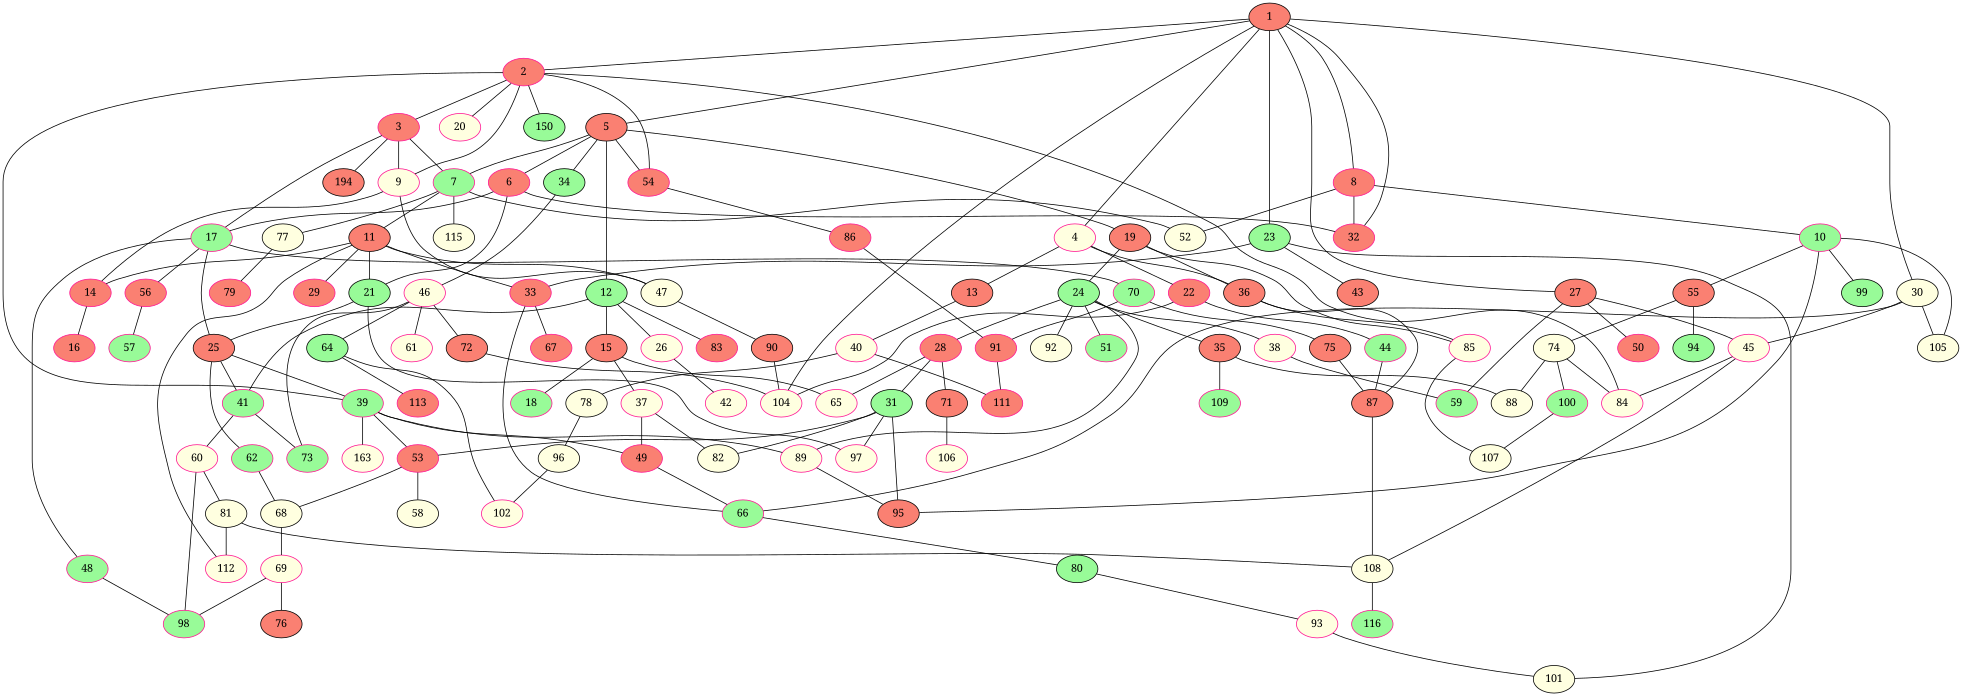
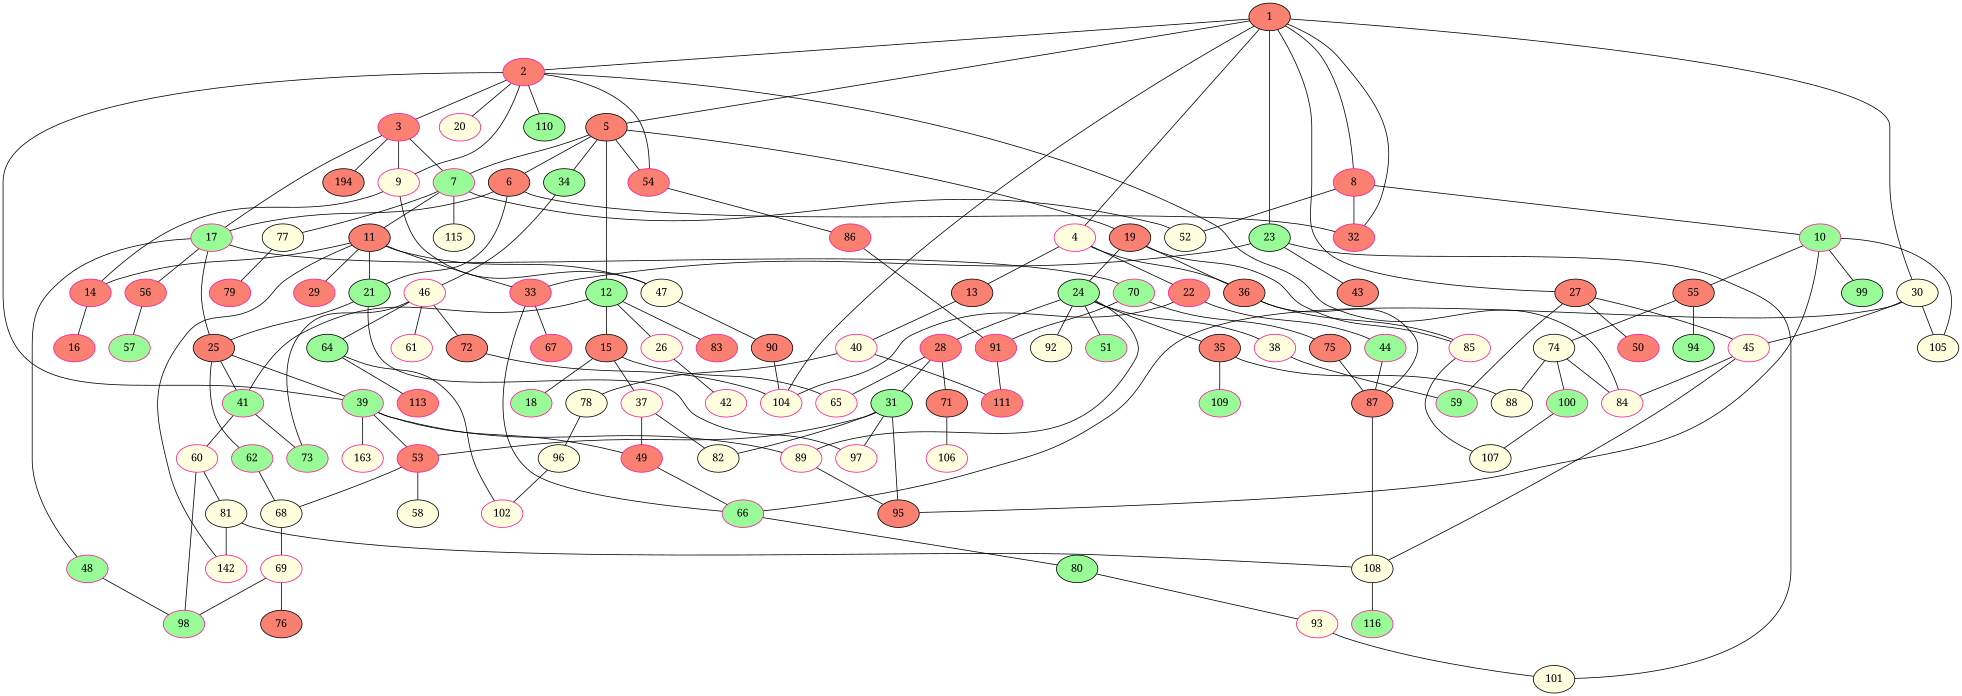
(544, 127) -> (544, 127)
(509, 182) -> (509, 182)
(226, 569) -> (226, 569)
